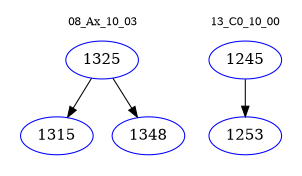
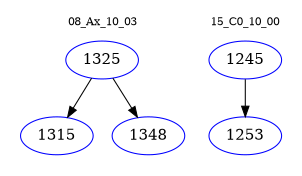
(245, 23) -> (245, 23)
